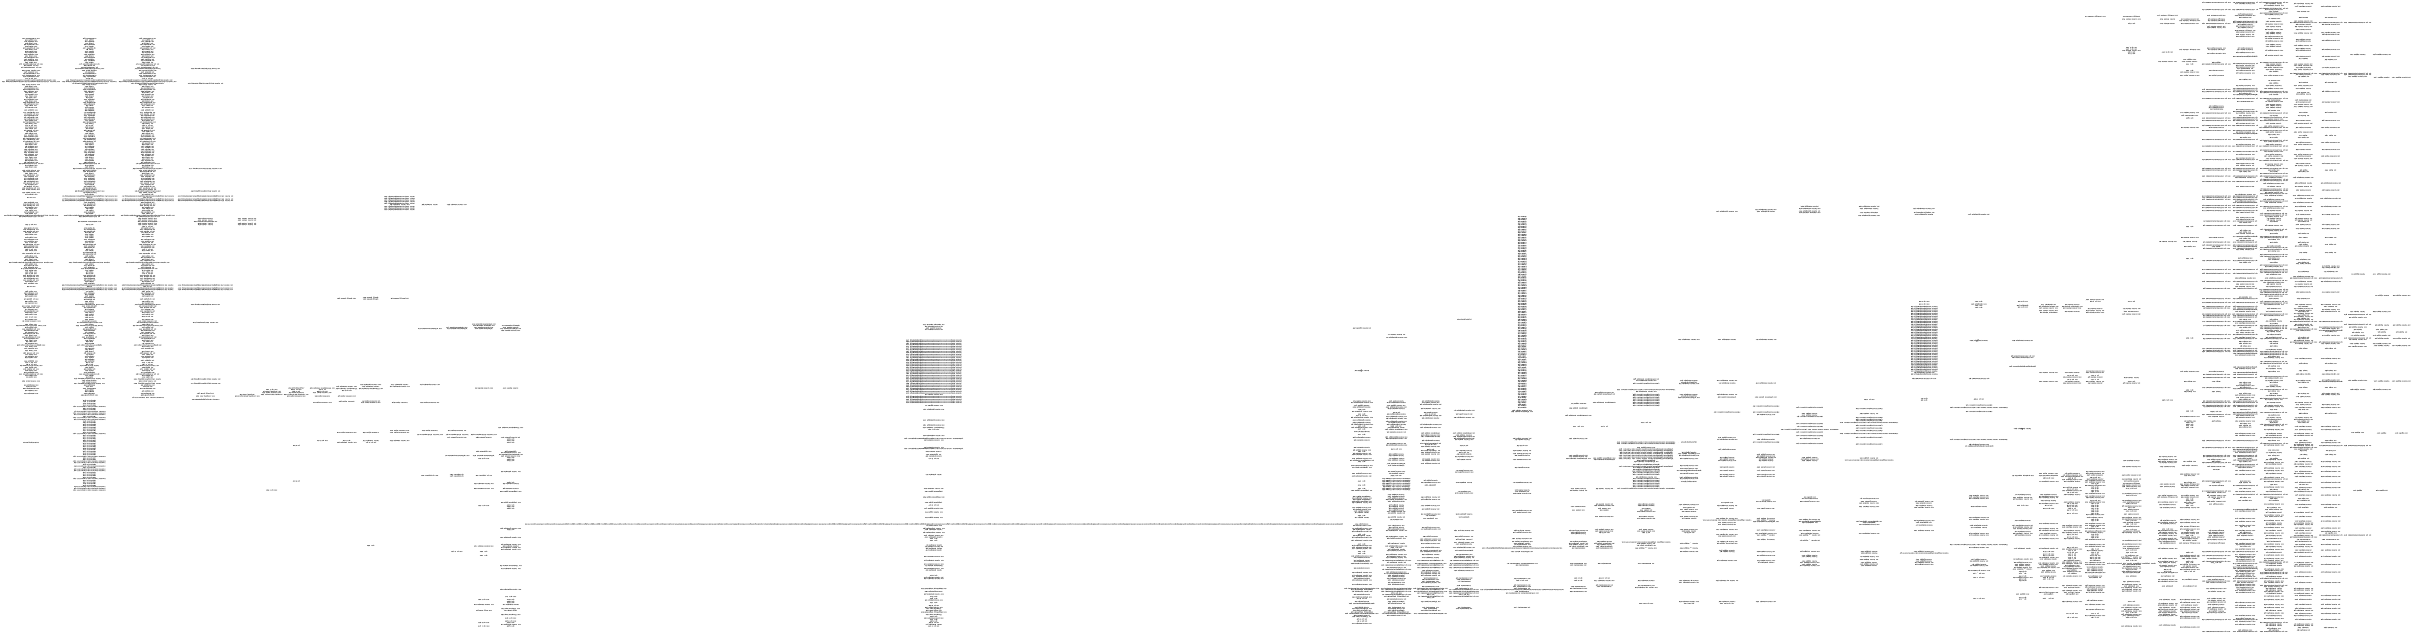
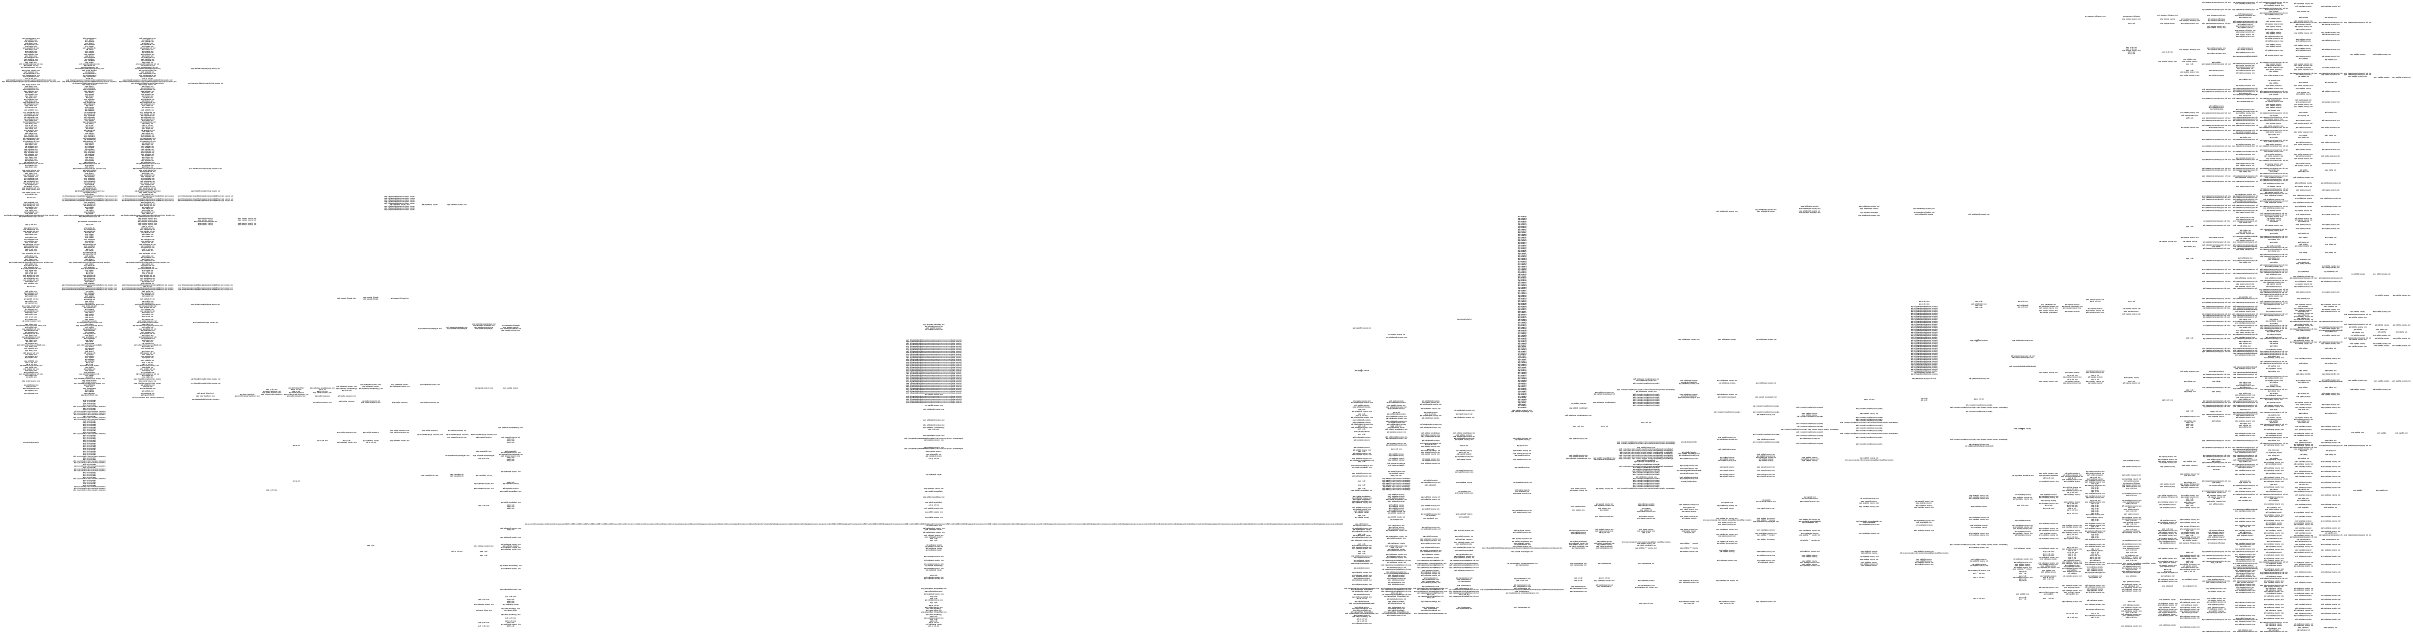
(34, 130) -> (34, 130)
